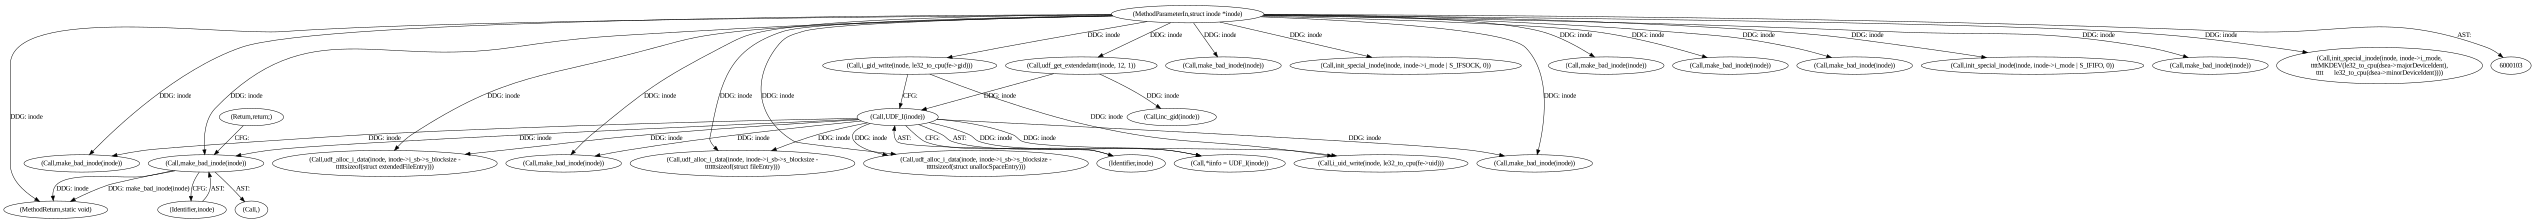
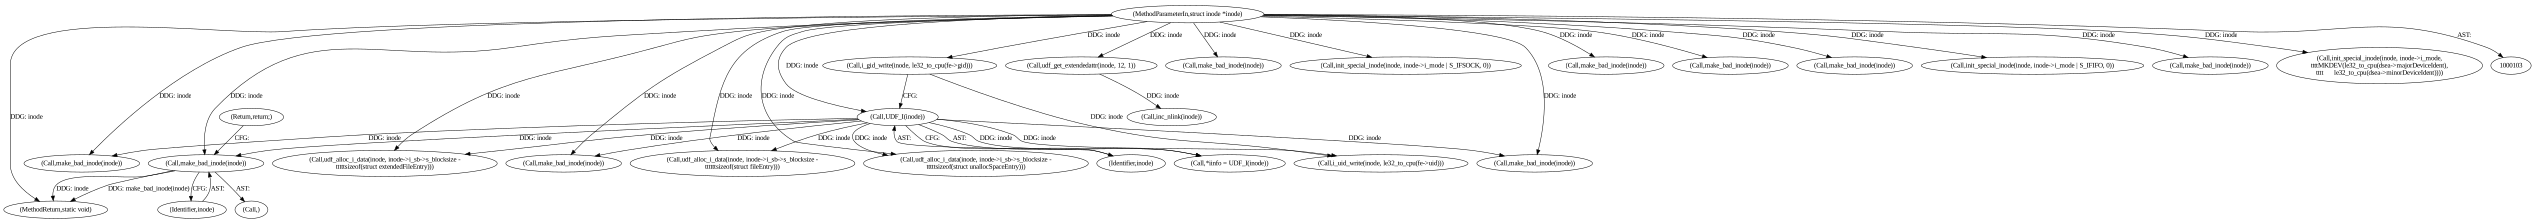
(2511, 66) -> (2511, 66)
(990, 91) -> (876, 27)
(1172, 117) -> (1172, 117)
